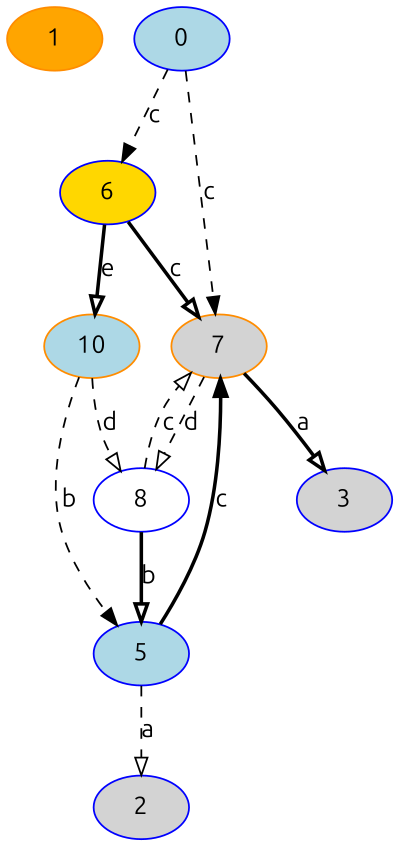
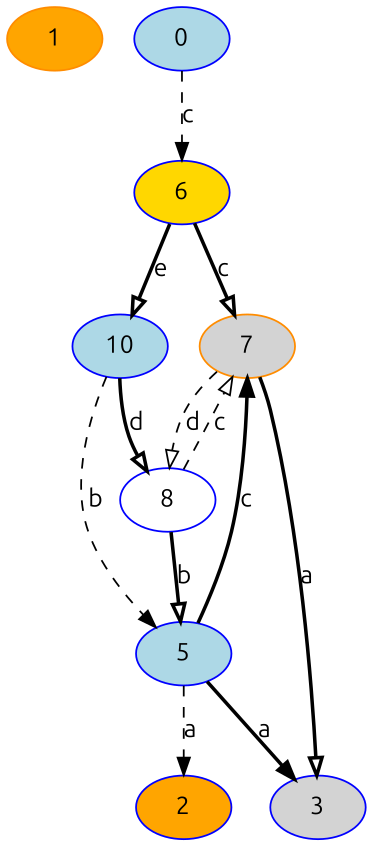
(199, 184) -> none
(92, 346) -> (120, 346)
(97, 418) -> (124, 418)
(141, 722) -> (184, 722)
none -> (245, 723)
(141, 807) -> (184, 807)
